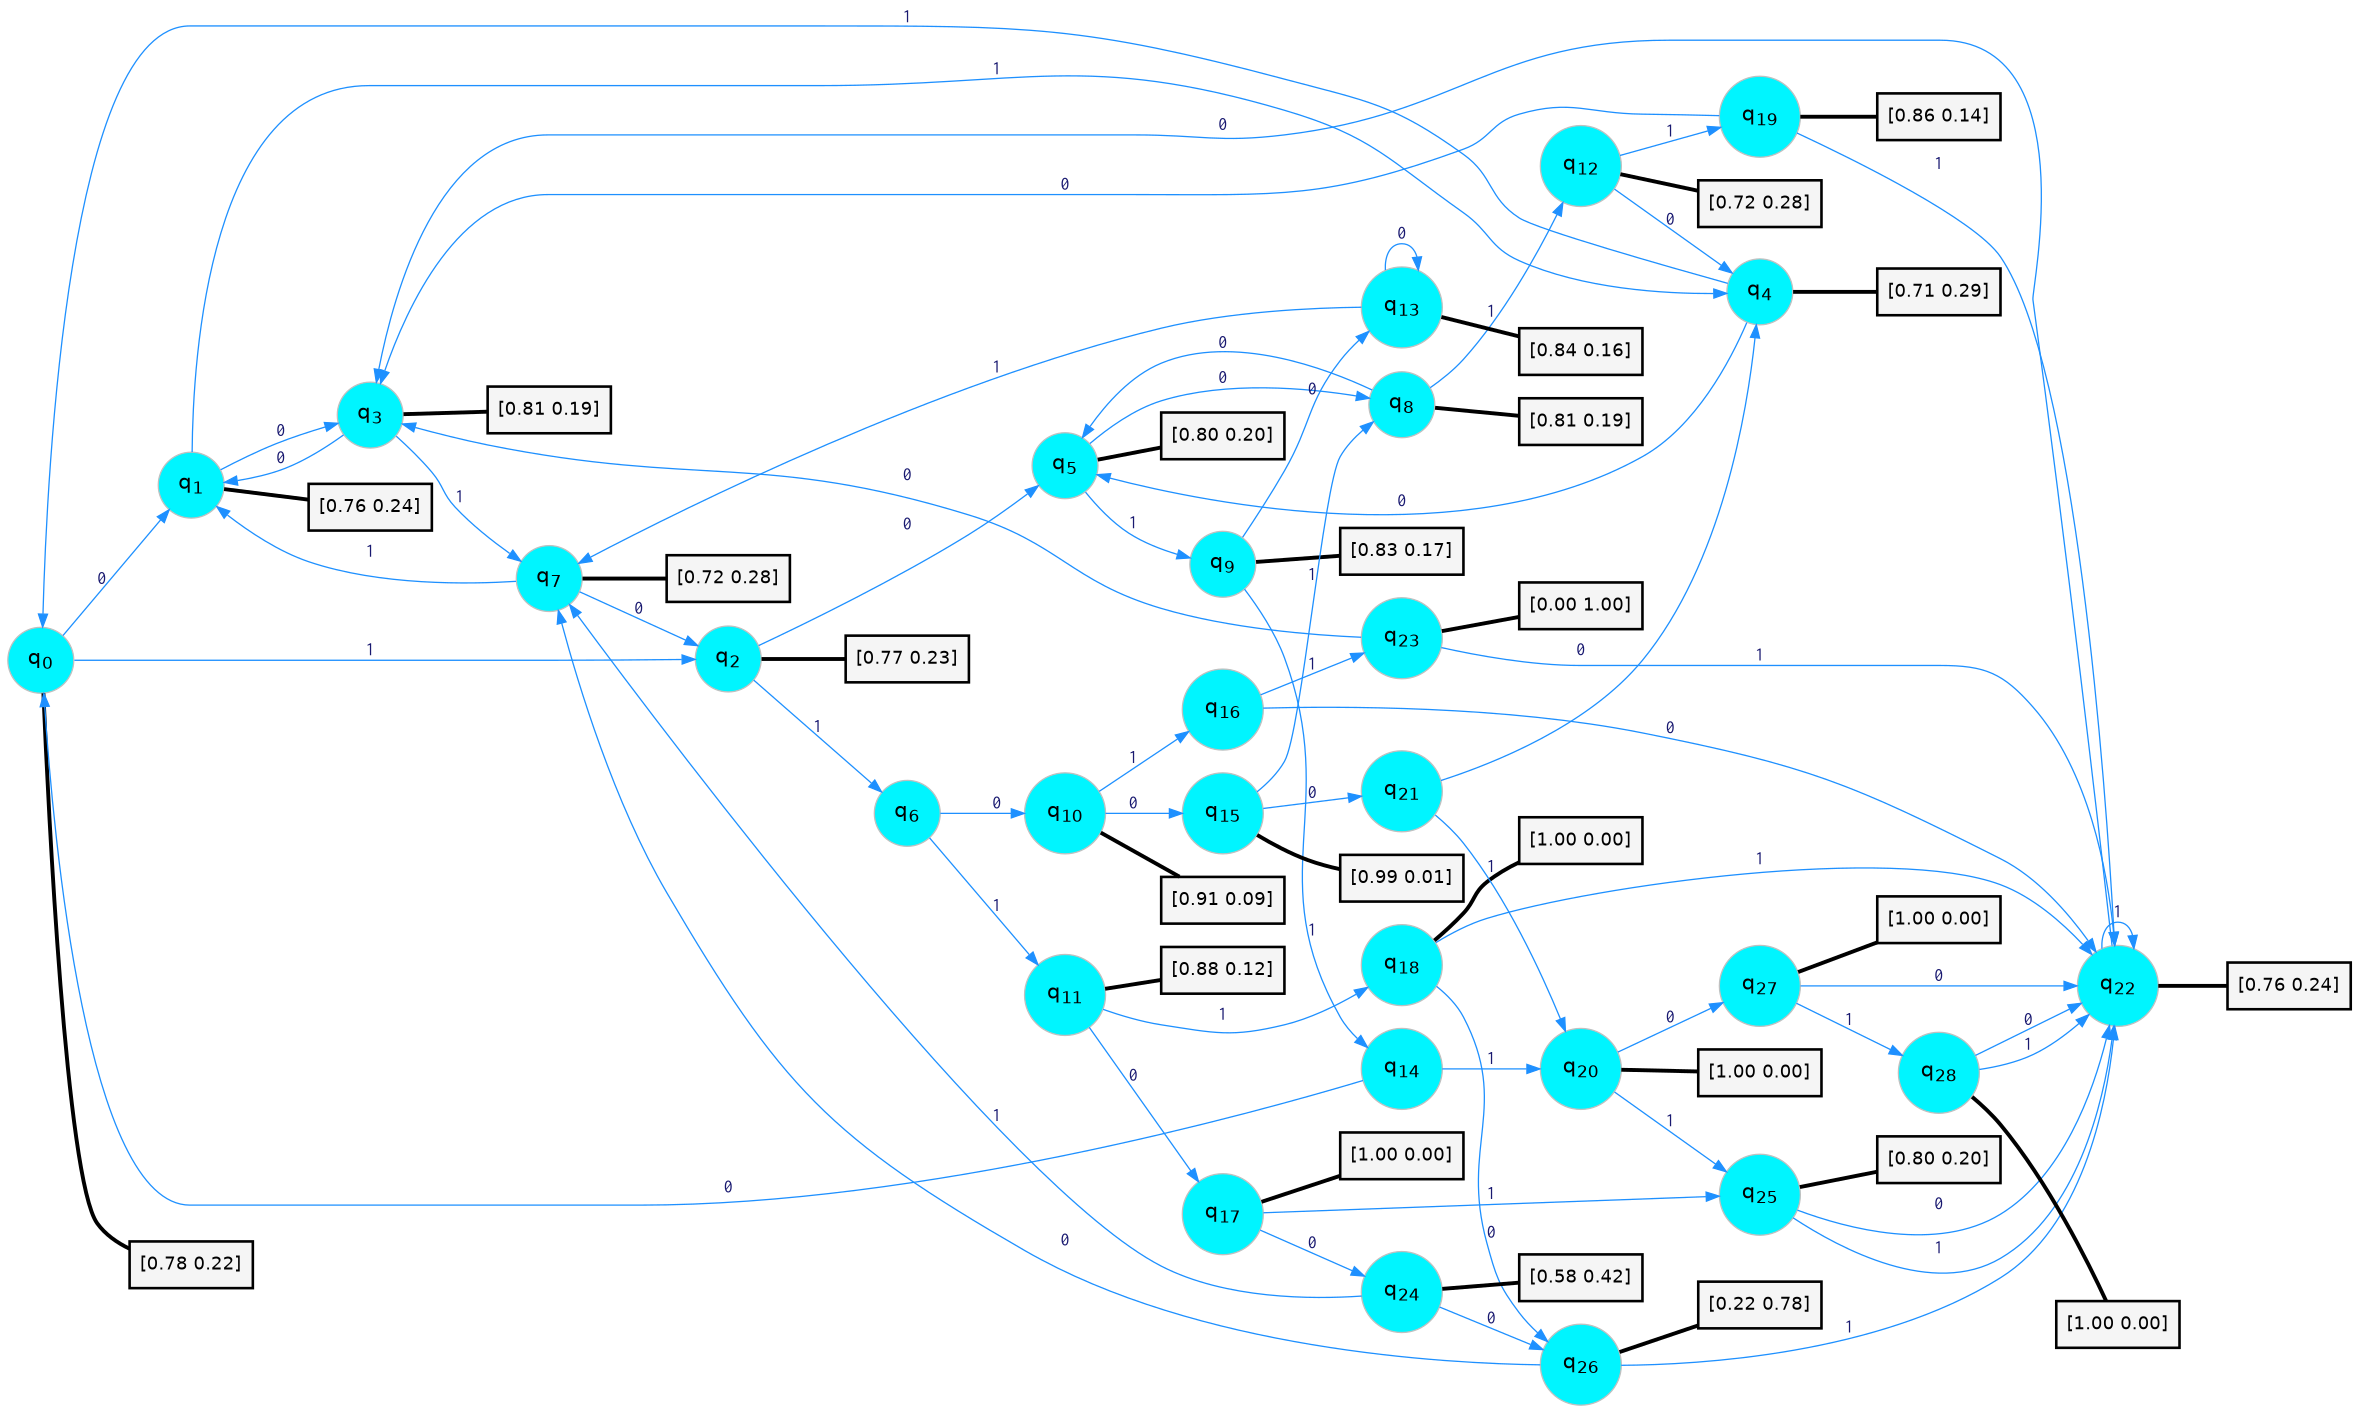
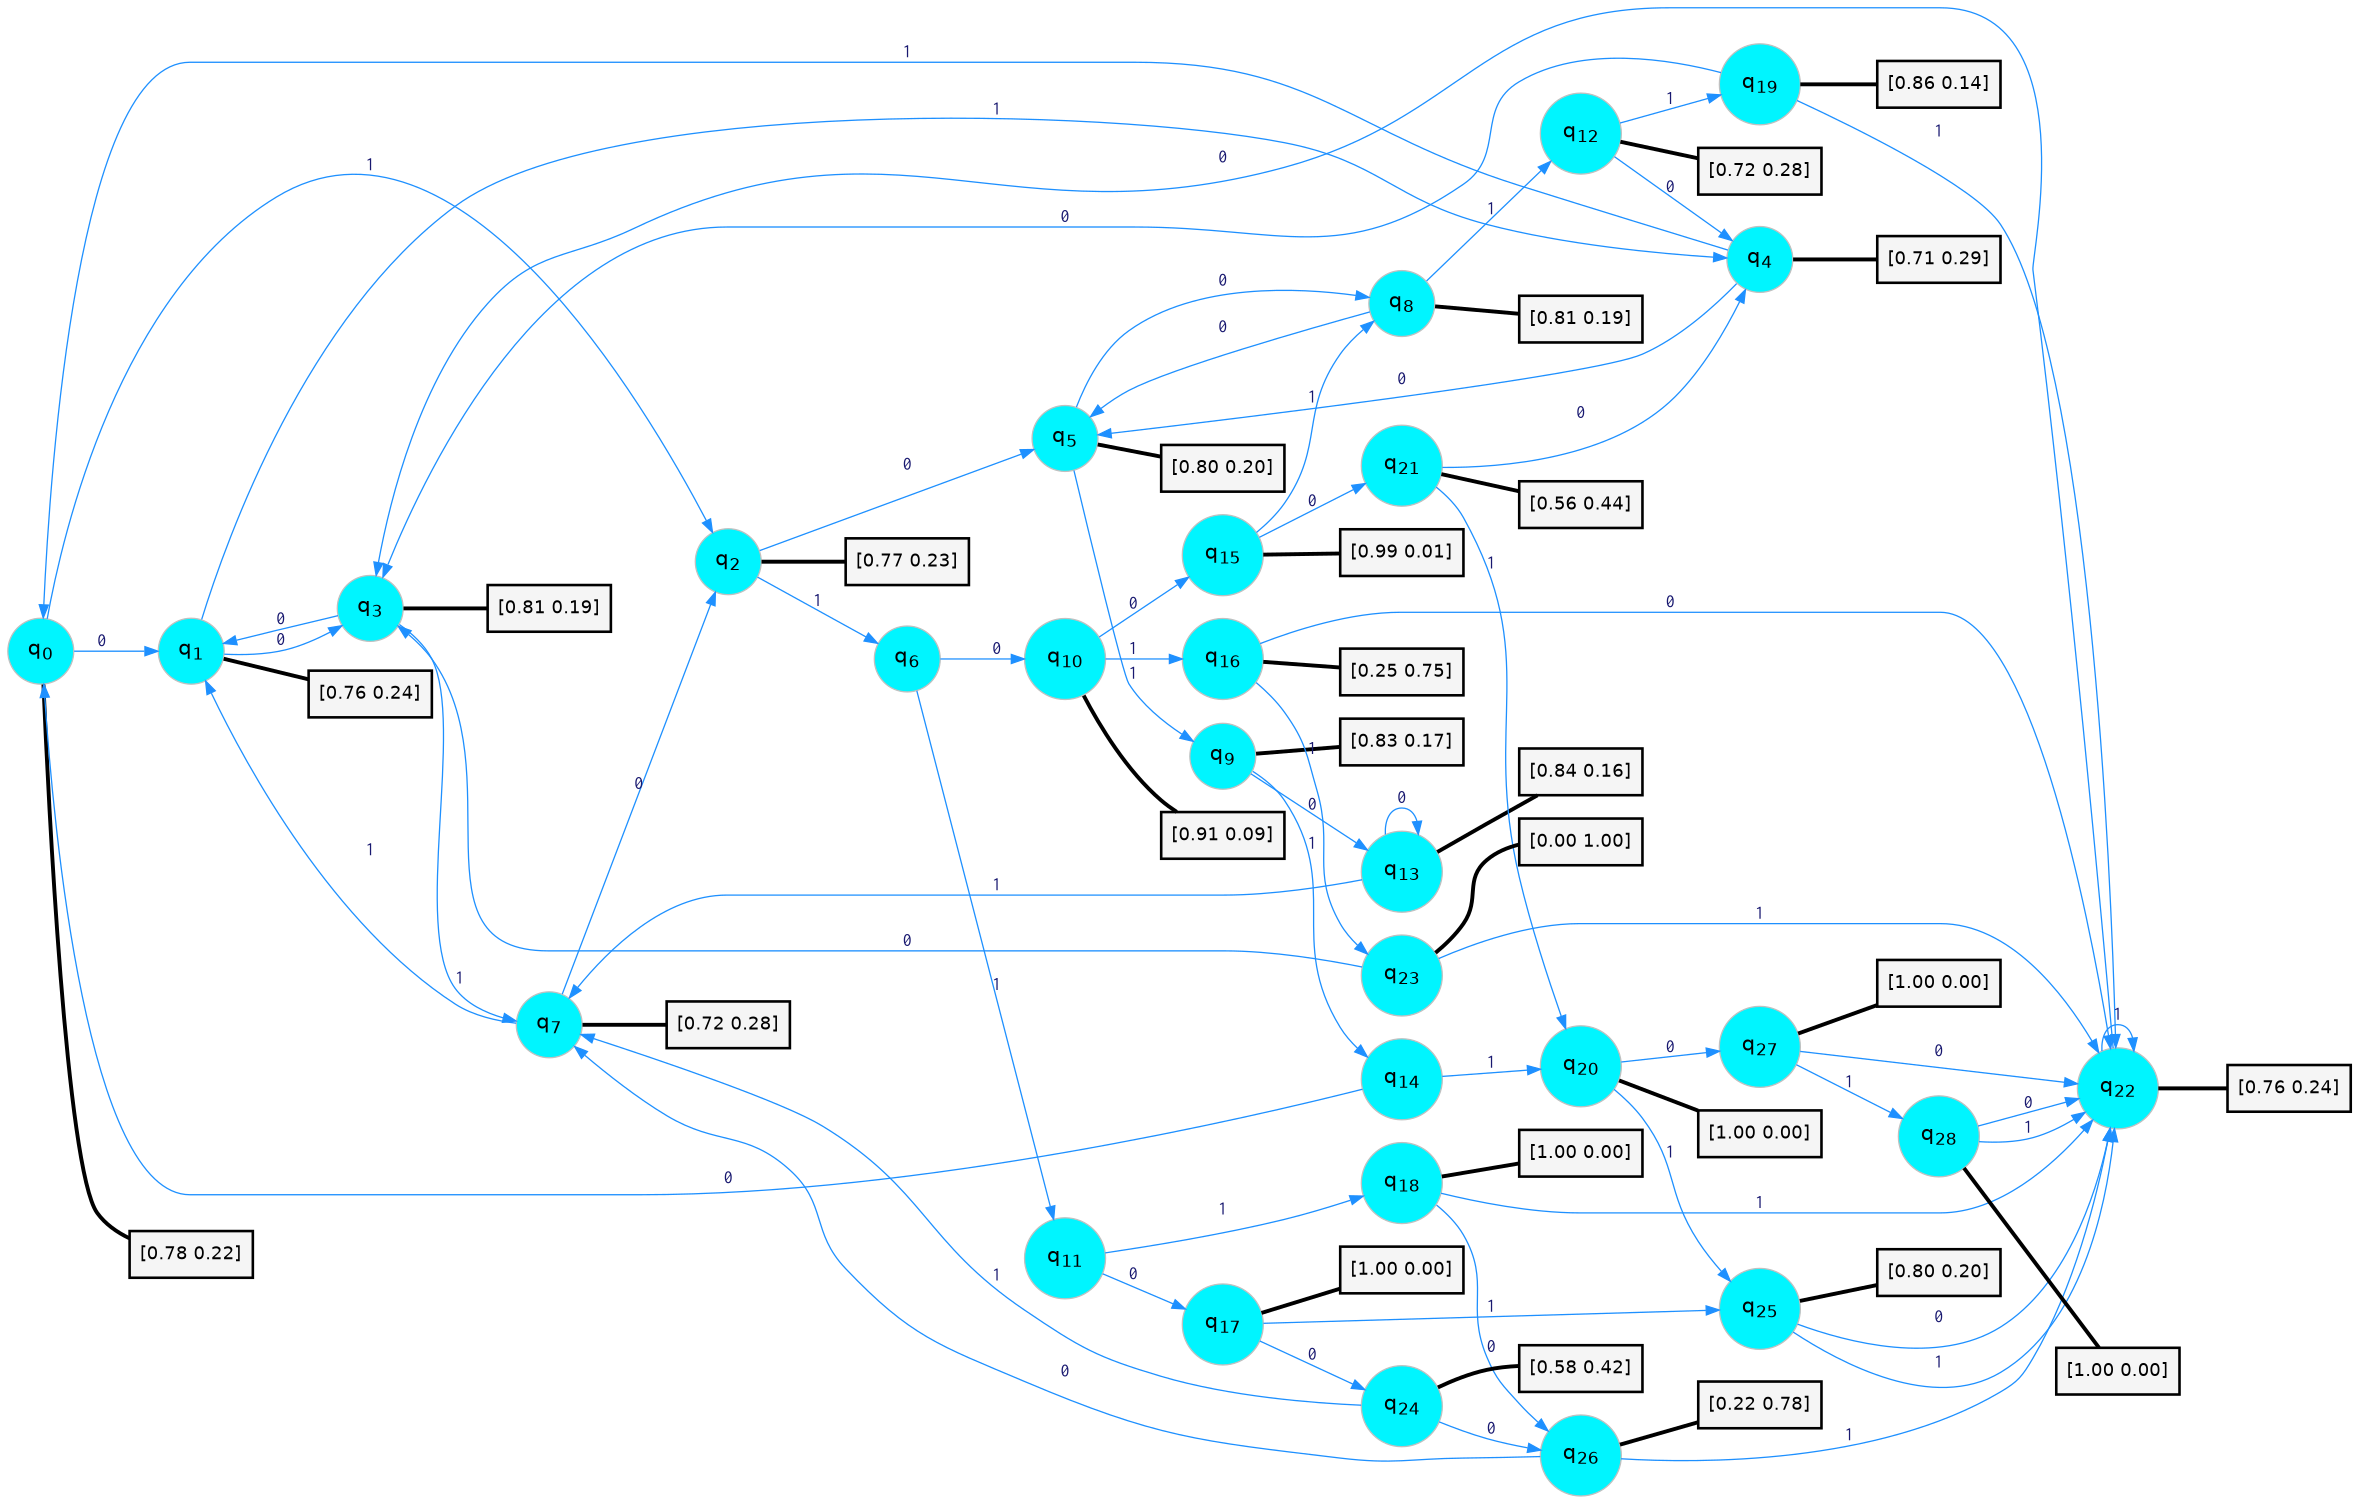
none -> (1581, 505)
none -> (1402, 672)
(1223, 970) -> none
